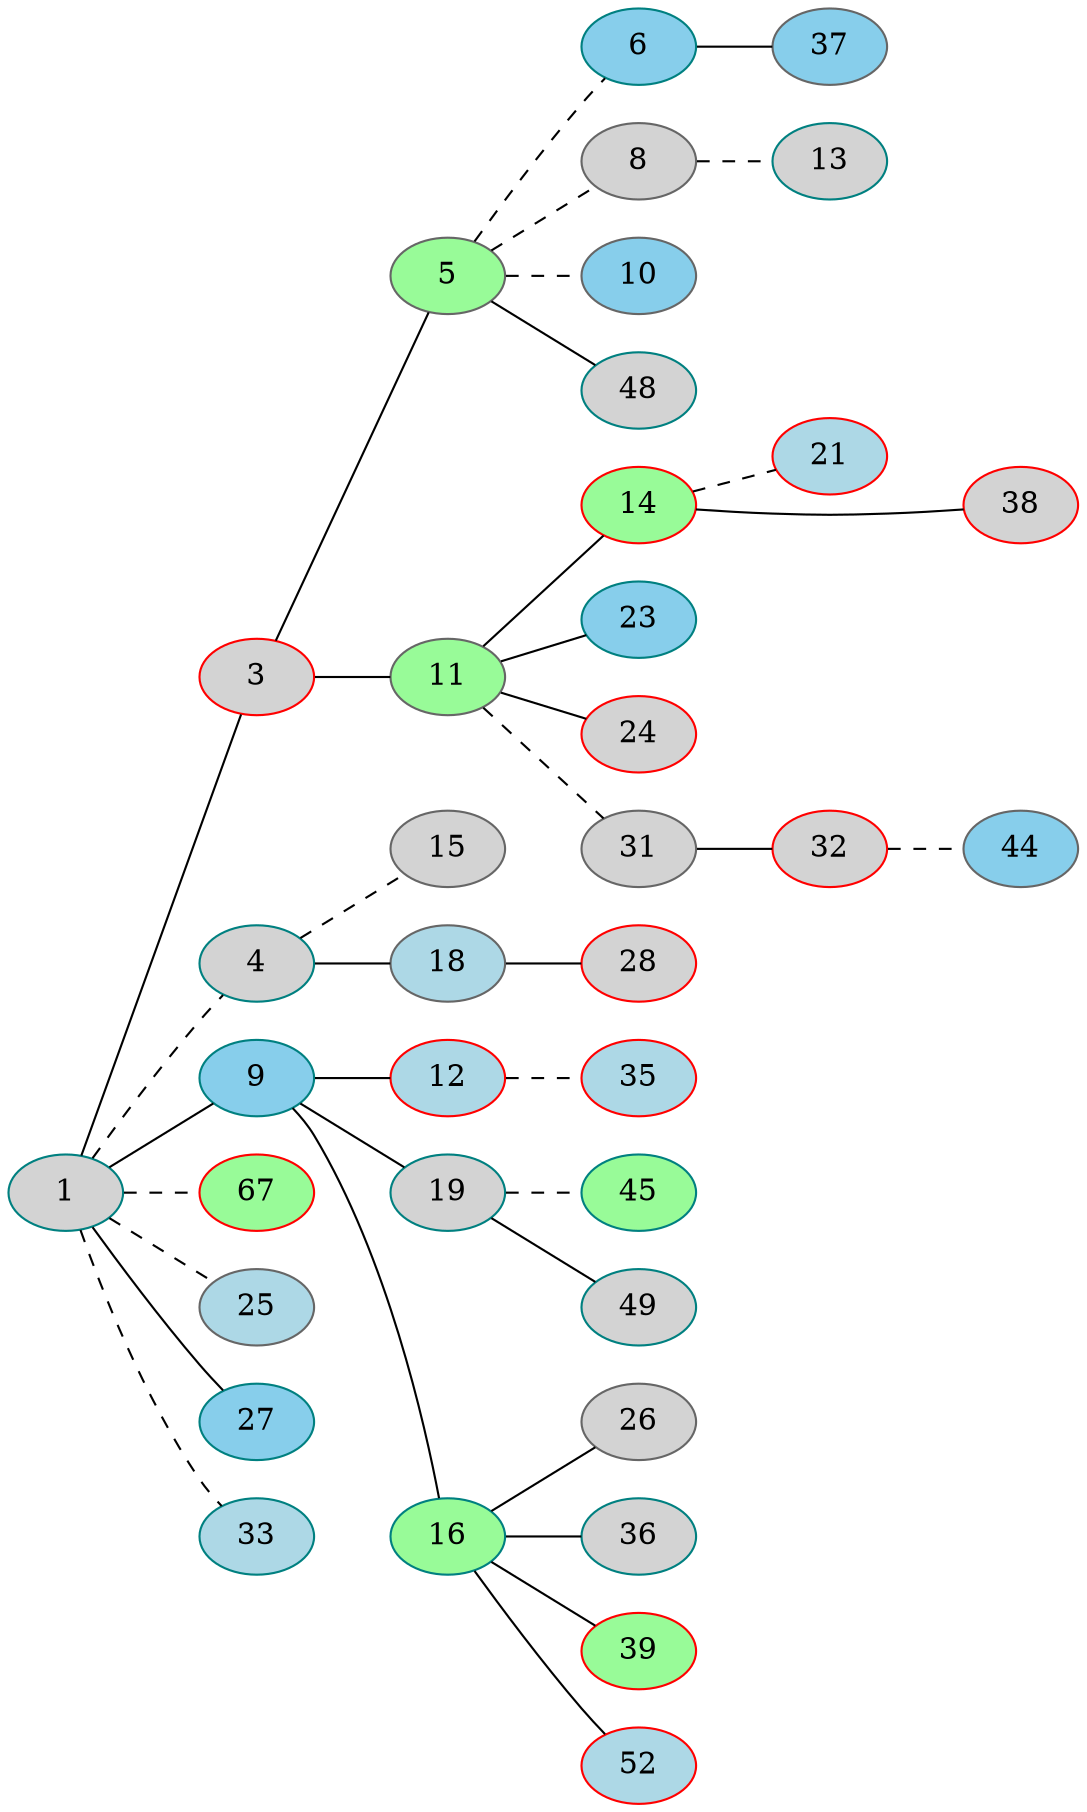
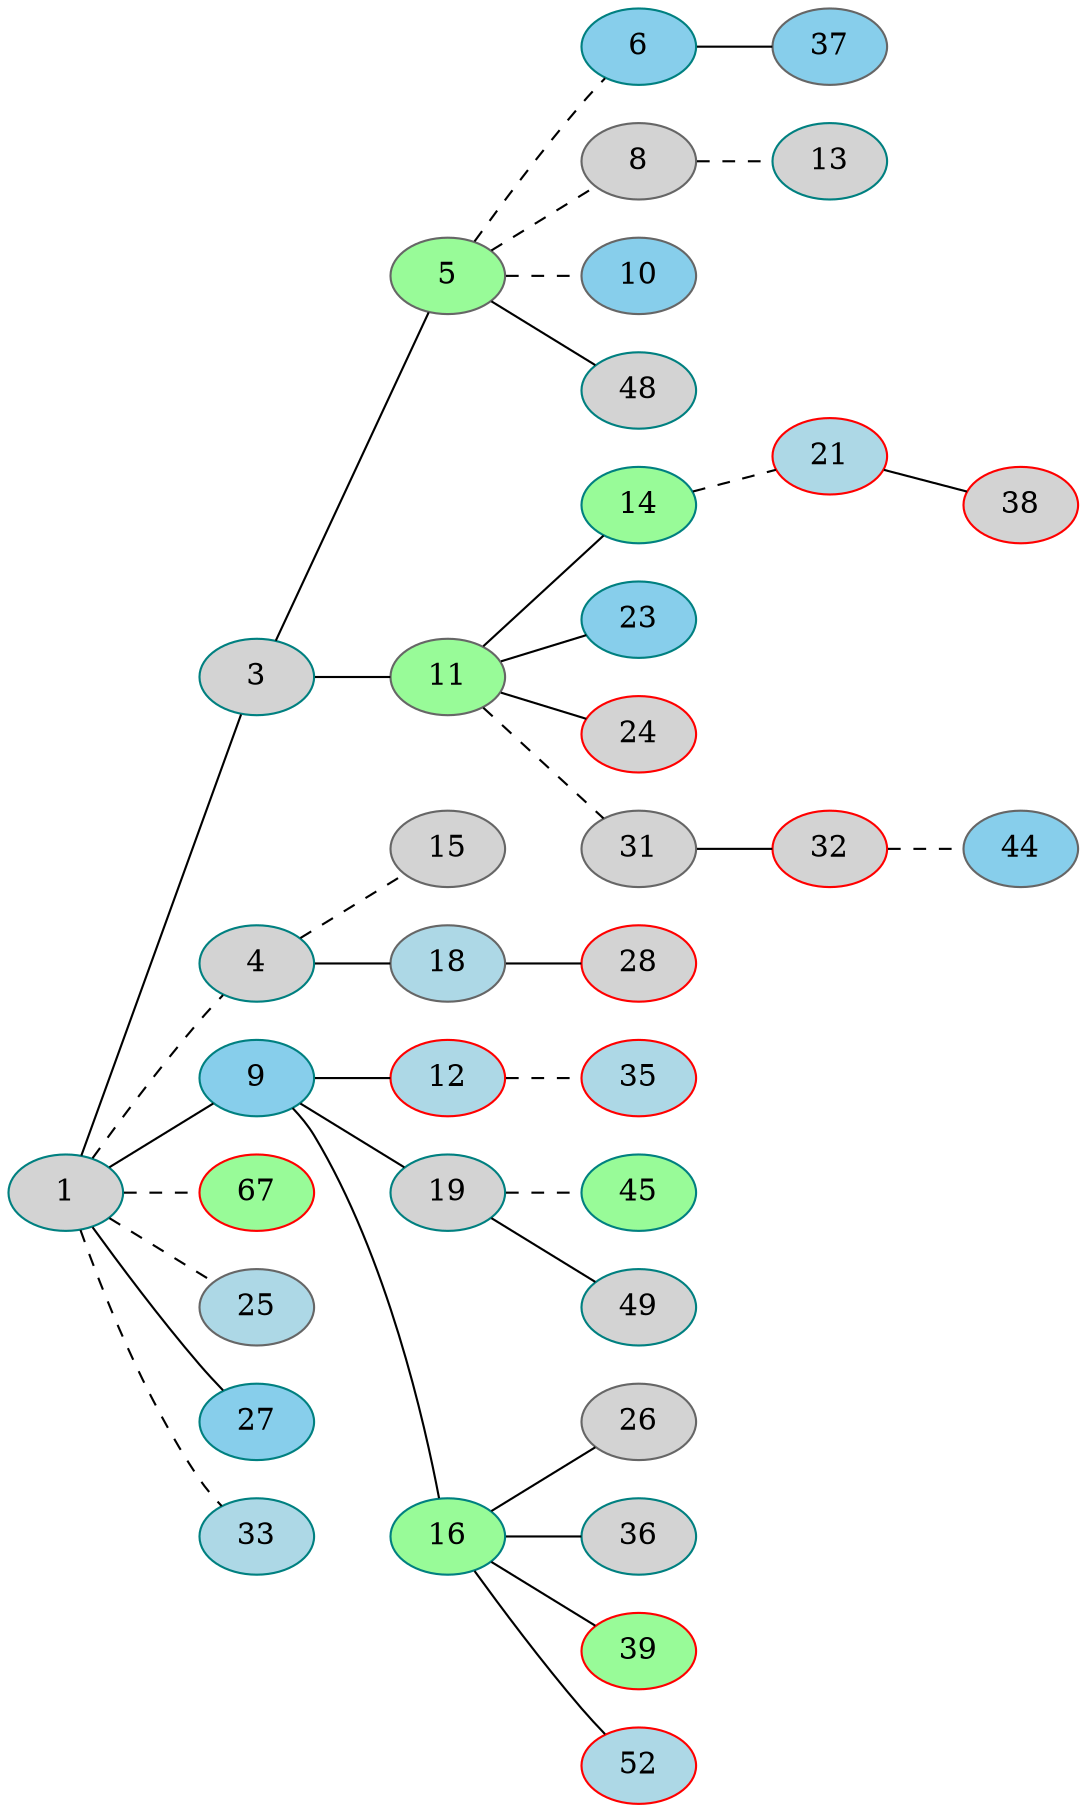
(639, 505) -> (639, 505)
(830, 515) -> (925, 481)
(257, 677) -> (257, 677)
